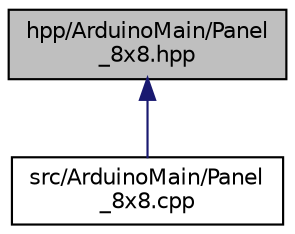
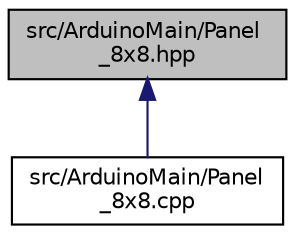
(148, 44) -> (148, 44)
